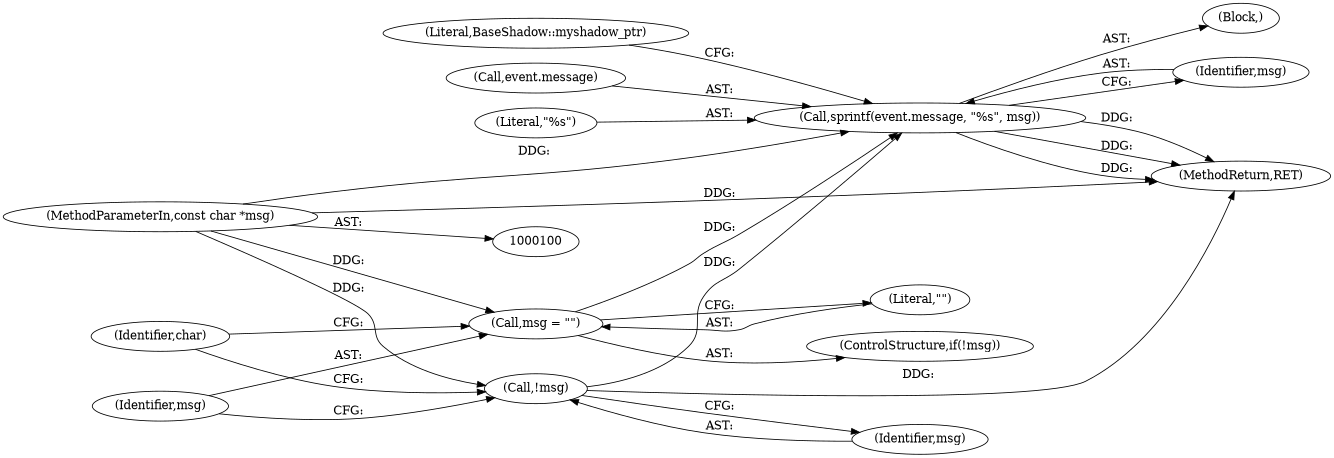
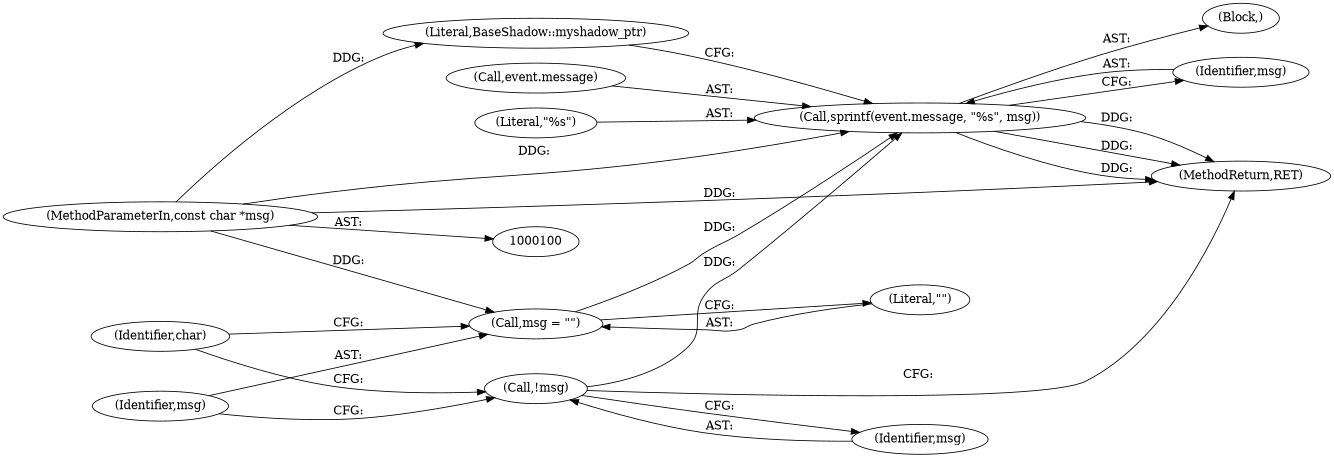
(346, 300) -> (287, 110)
(920, 346) -> none
(920, 375) -> (920, 375)
